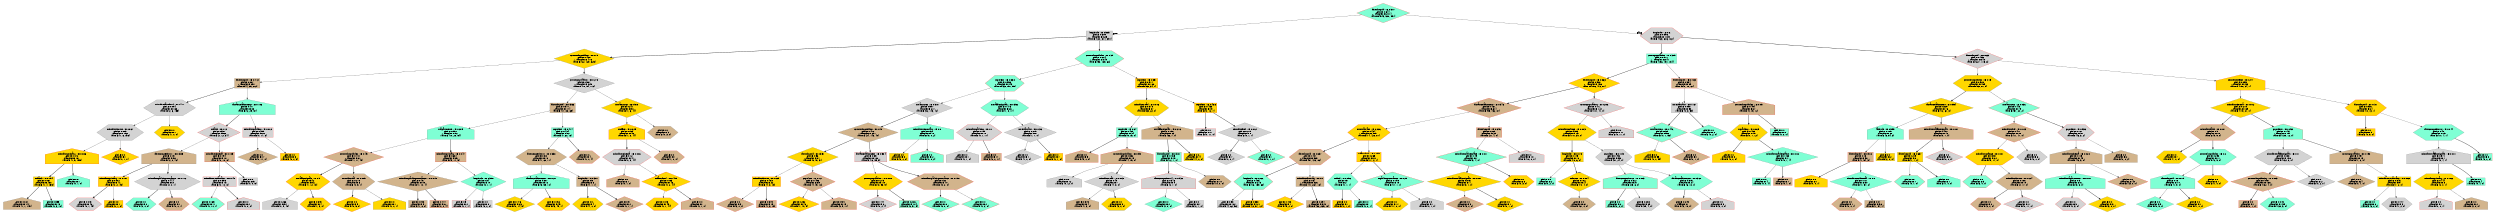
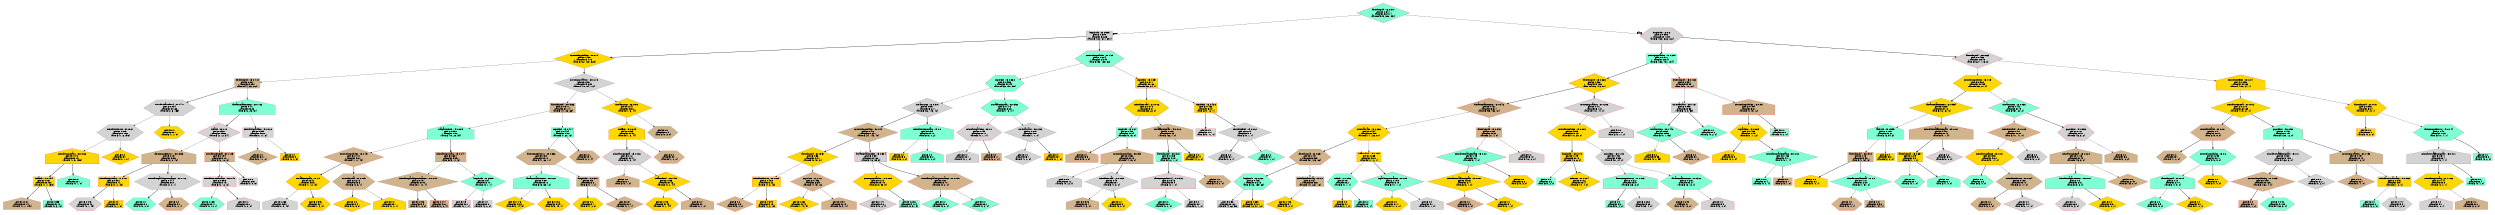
(2172, 157) -> (2172, 157)
(1343, 182) -> (1343, 182)
(766, 204) -> (766, 204)
(1318, 204) -> none
(1579, 204) -> none
